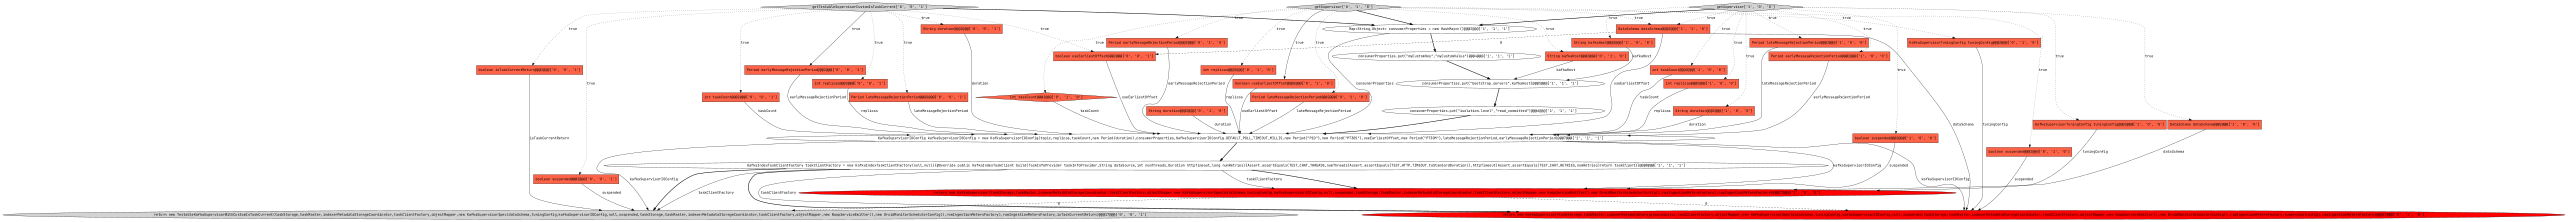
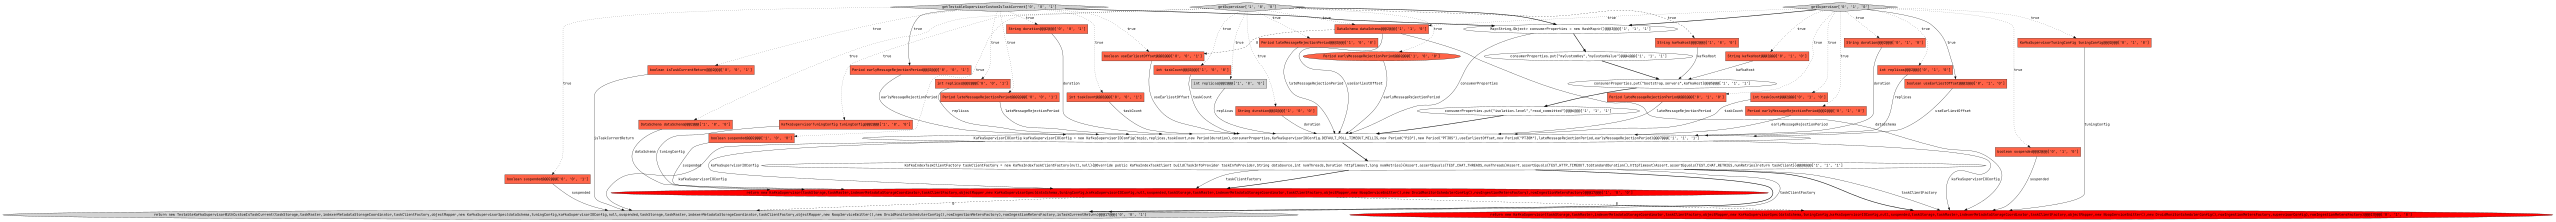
(1642, 9) -> (1454, 13)
none -> (1861, 24)
(1829, 56) -> (1382, 56)
(1701, 84) -> (1229, 84)
(1046, 97) -> (1789, 97)
